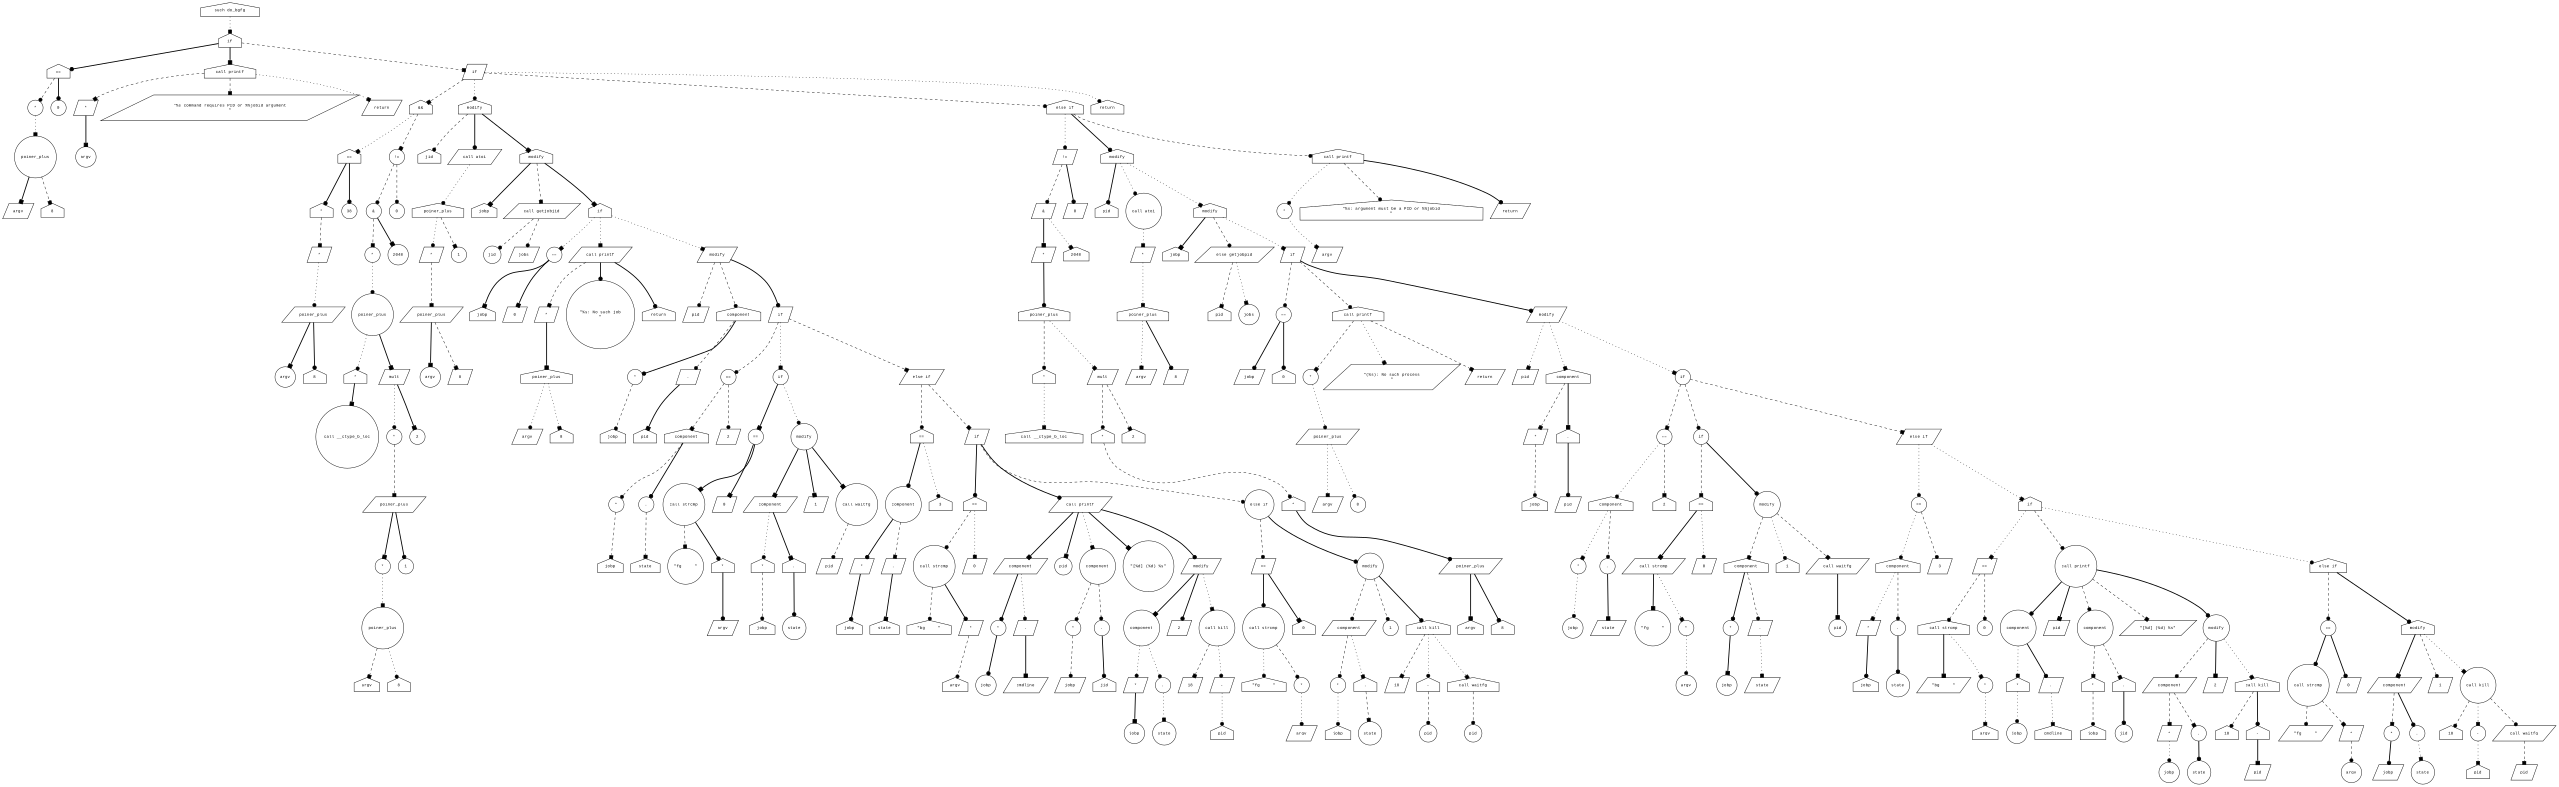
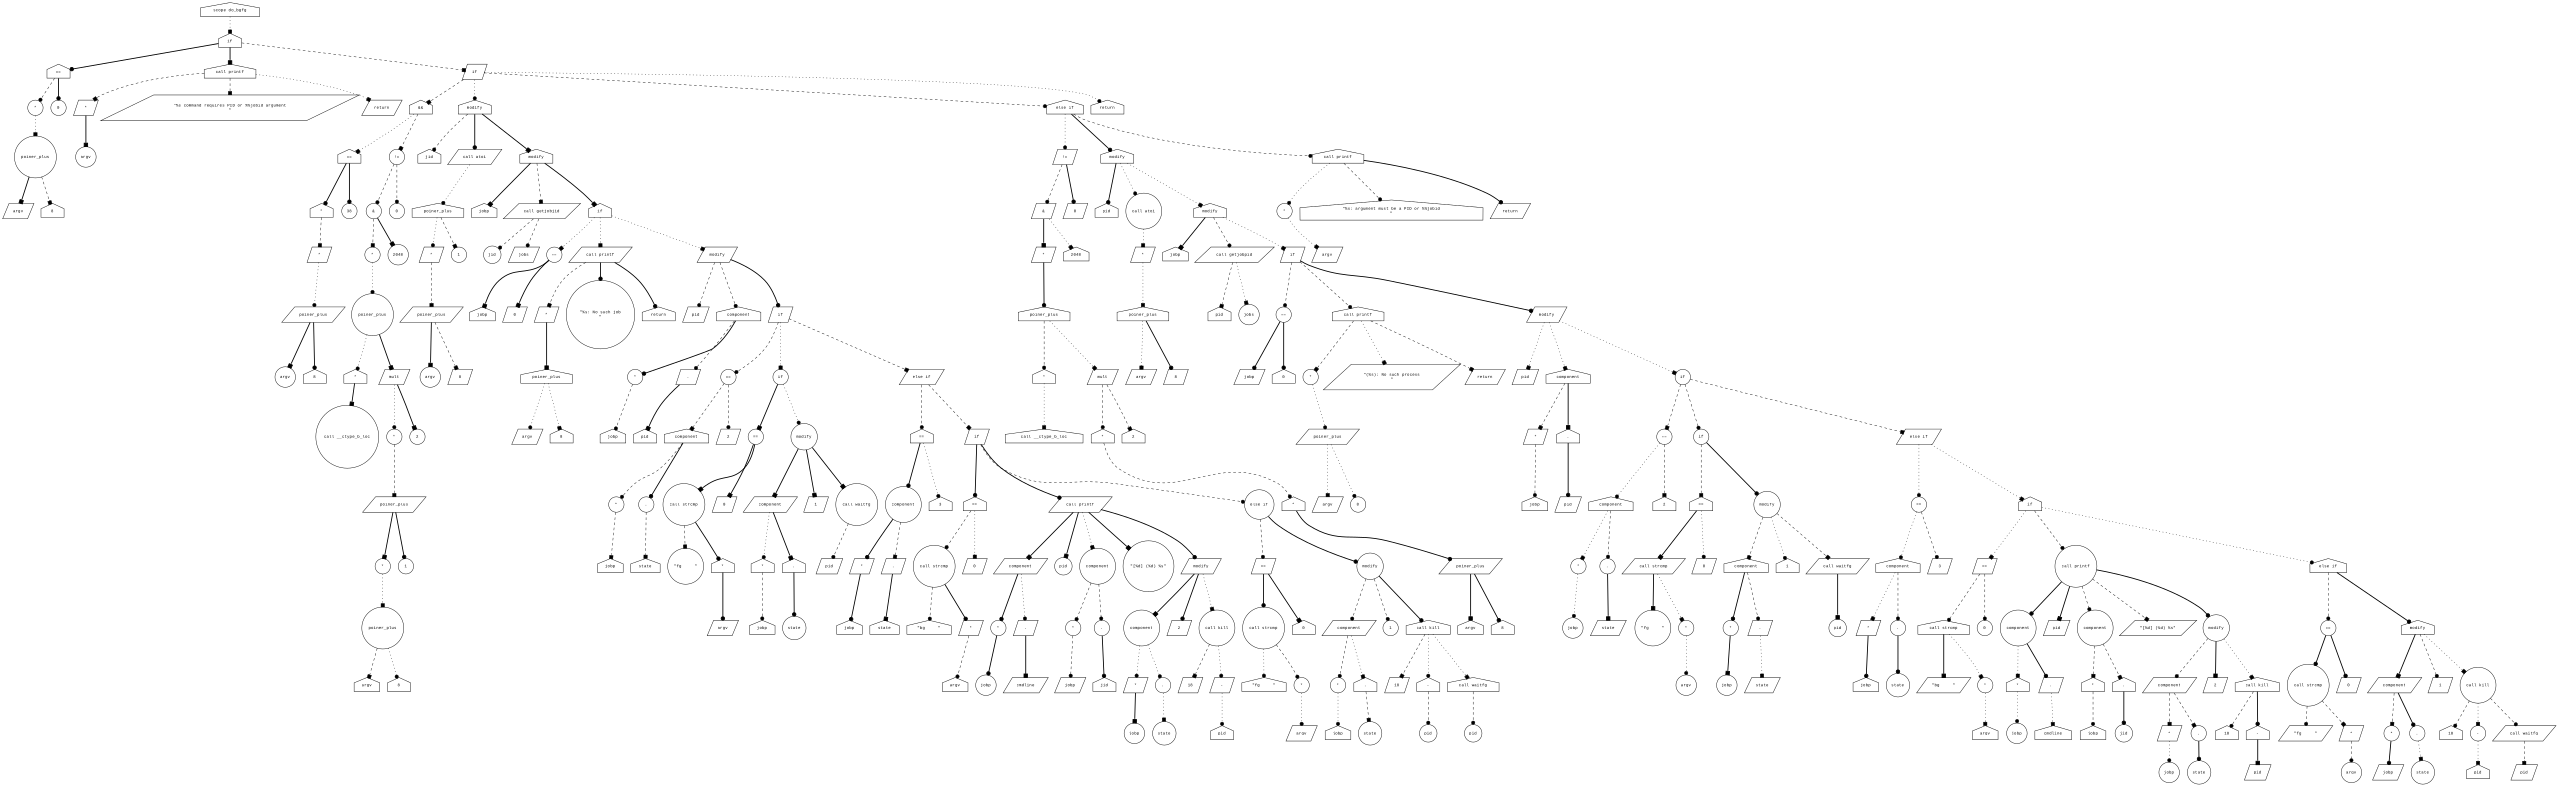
(230, 10) -> (230, 10)
(1234, 255) -> (1234, 255)
